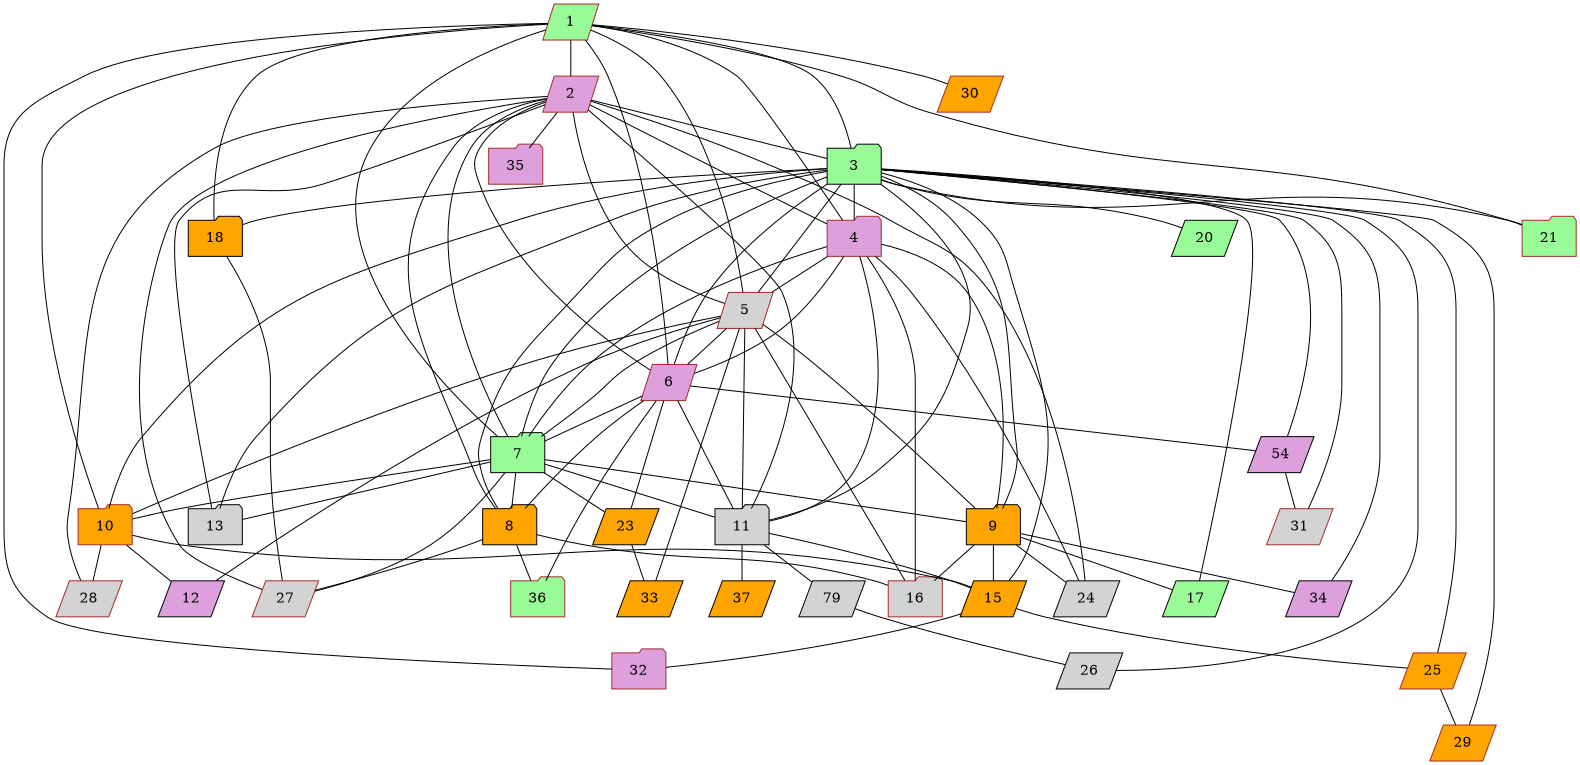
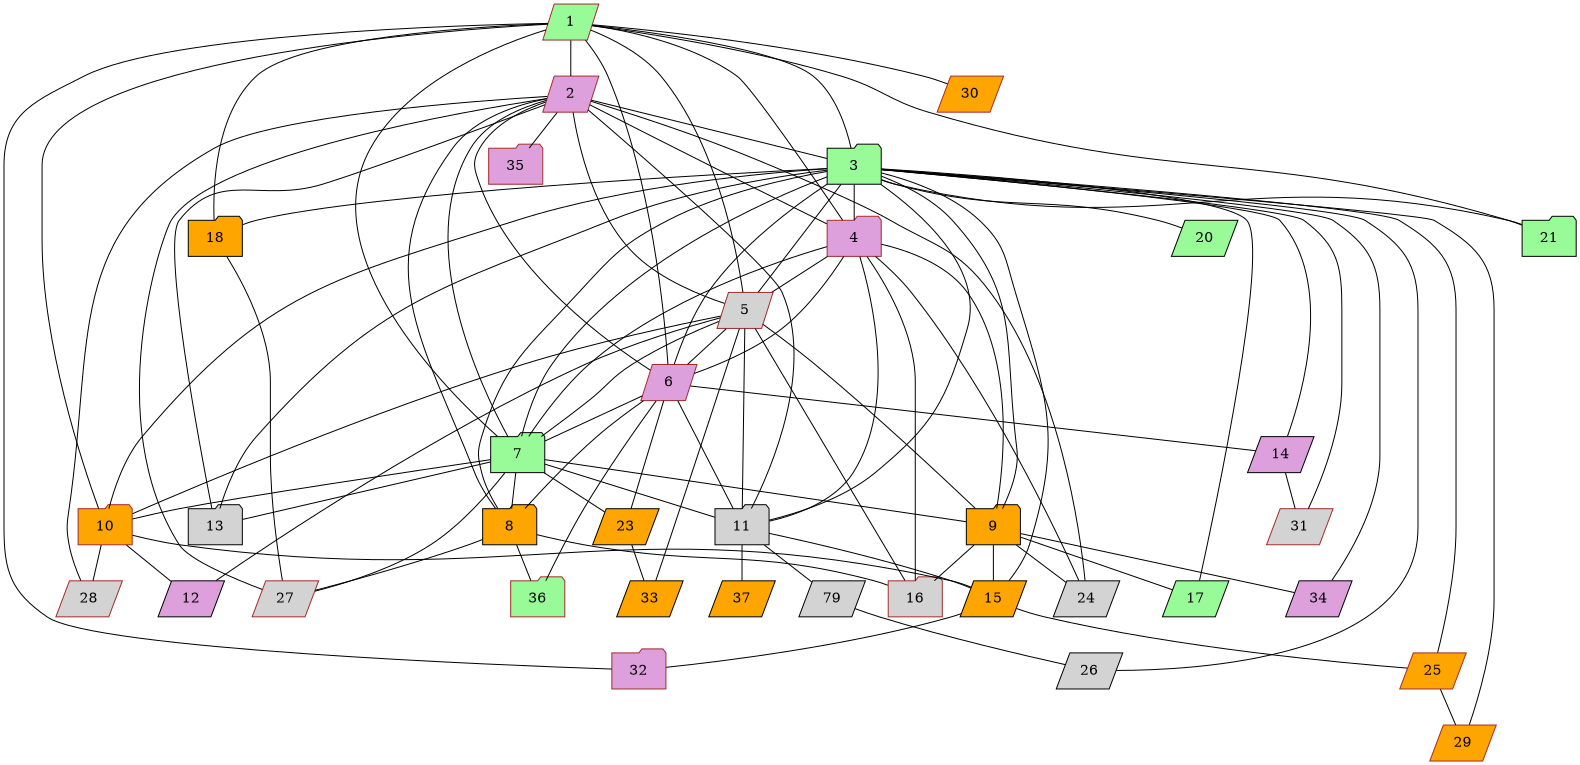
(1549, 238) -> (1549, 238)
(1281, 455) -> (1281, 455)
